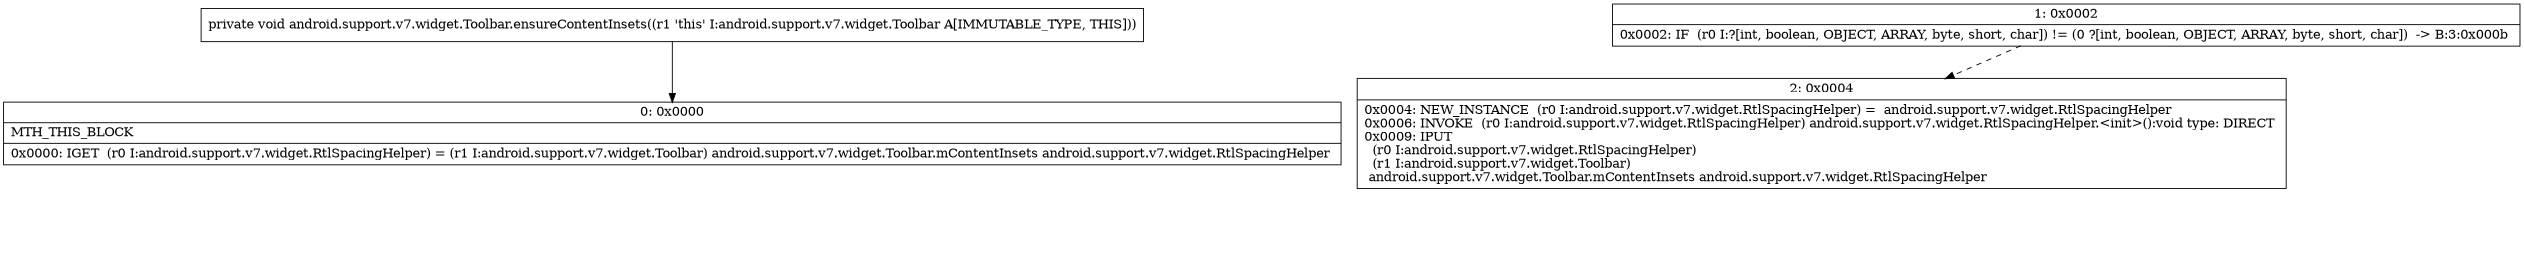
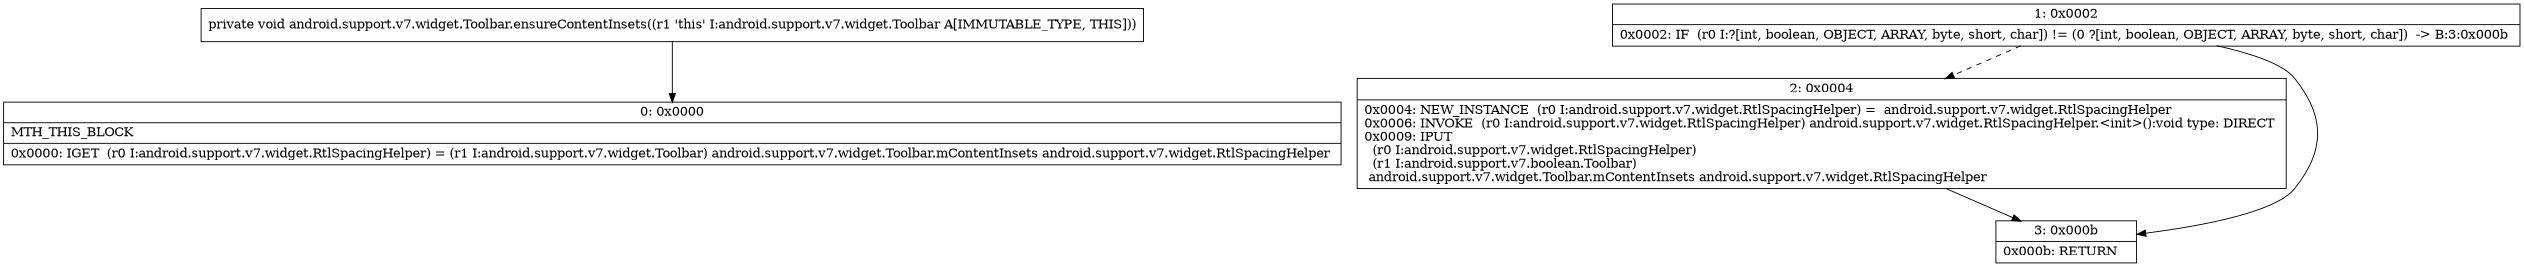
(1498, 164) -> (1501, 164)
none -> (2066, 242)
